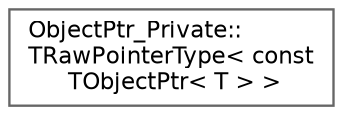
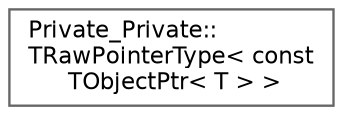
(171, 58) -> (171, 58)
